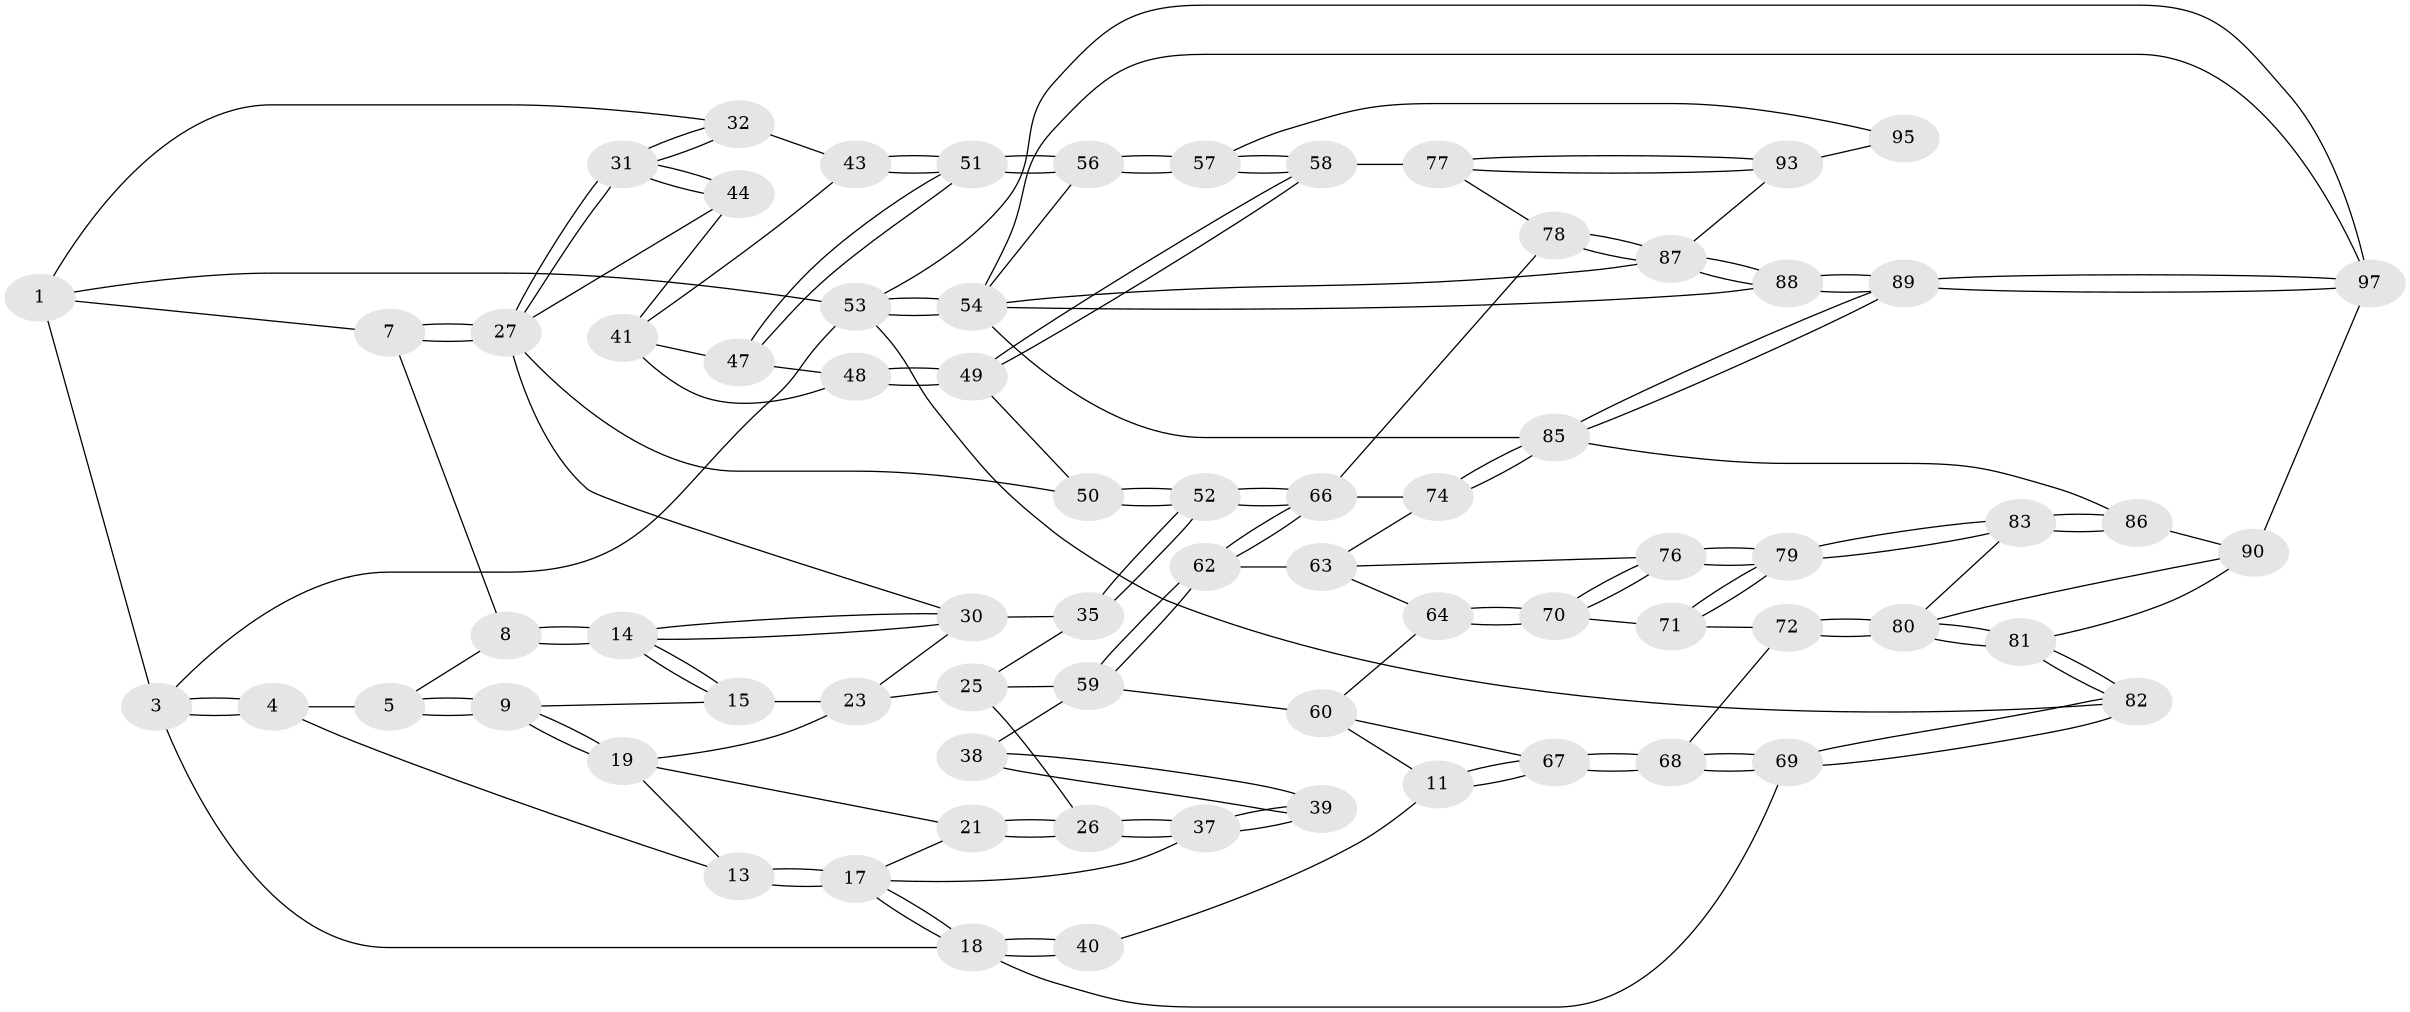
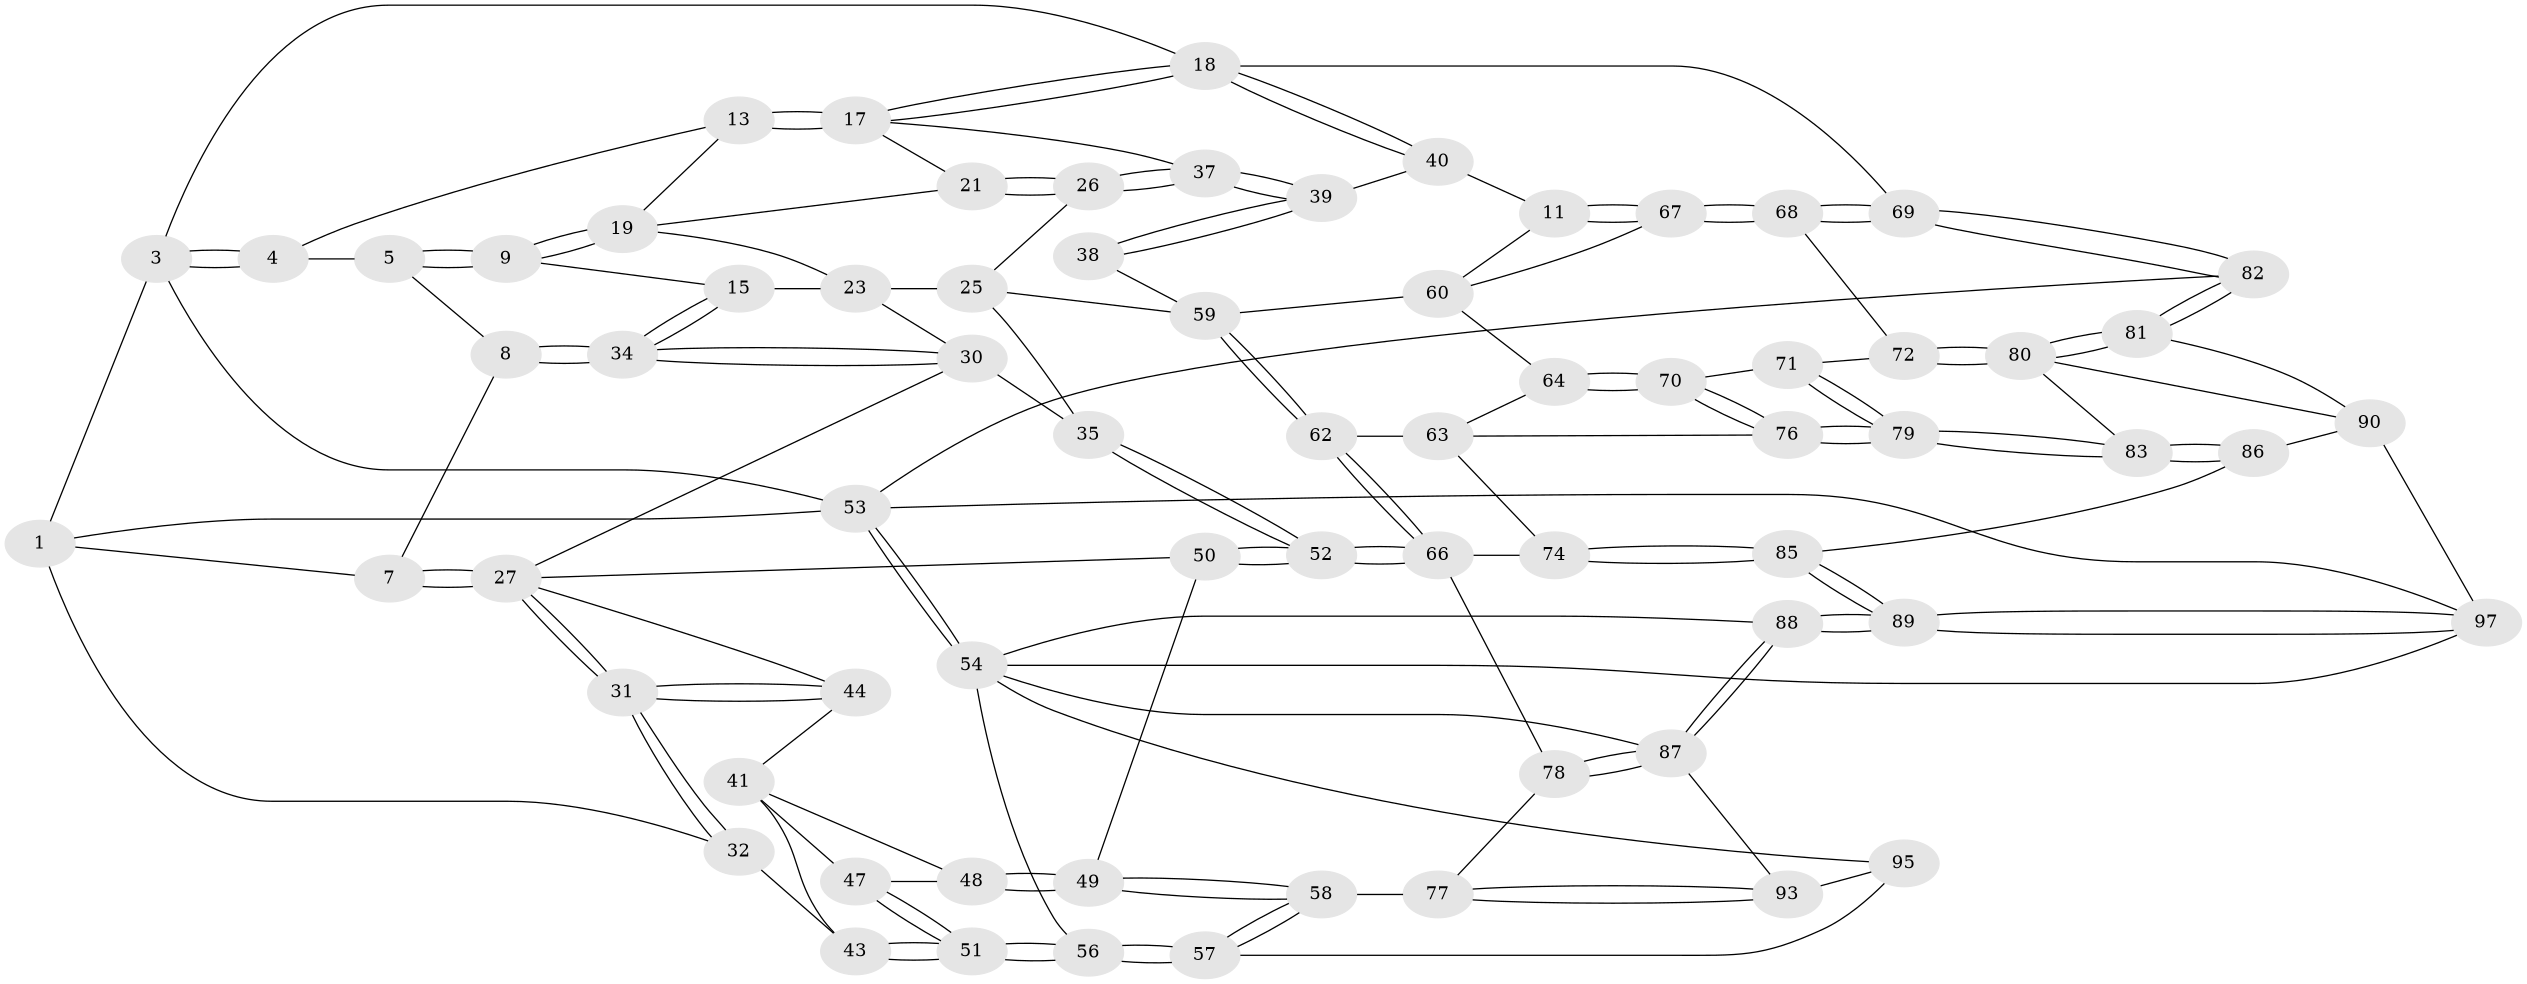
none -> (1380, 180)
(1239, 438) -> (1425, 809)
(623, 636) -> (623, 355)
